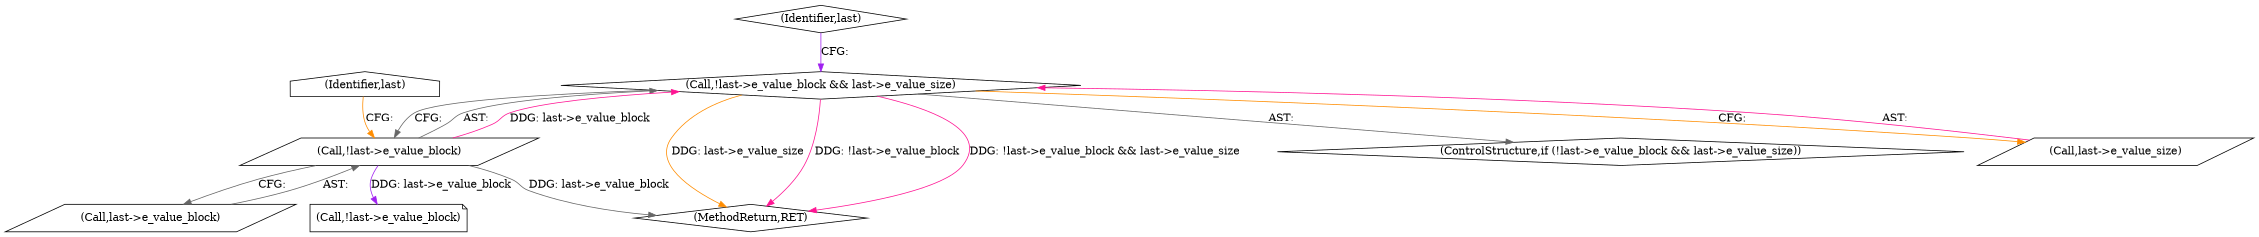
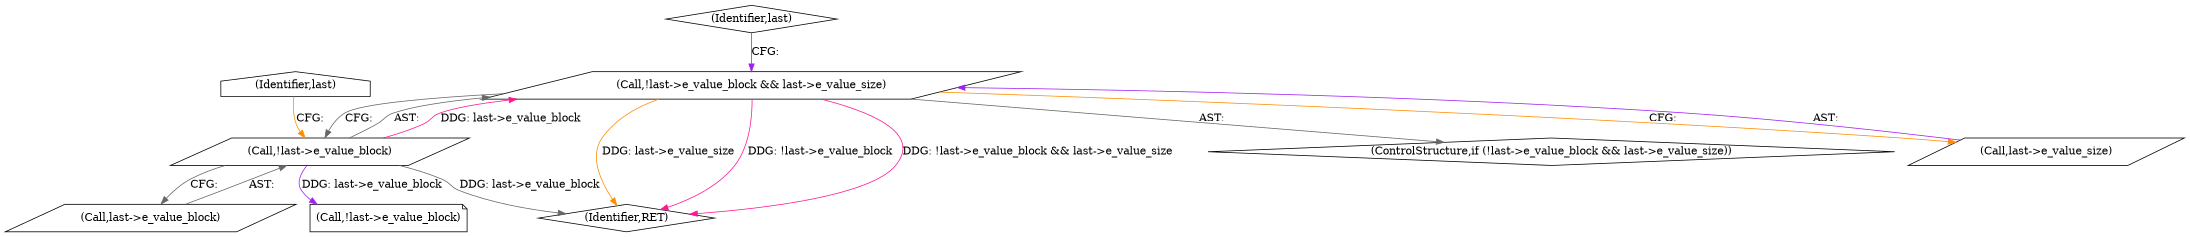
(821, 85) -> (752, 85)
(1538, 101) -> (1463, 101)
(751, 218) -> (626, 218)
